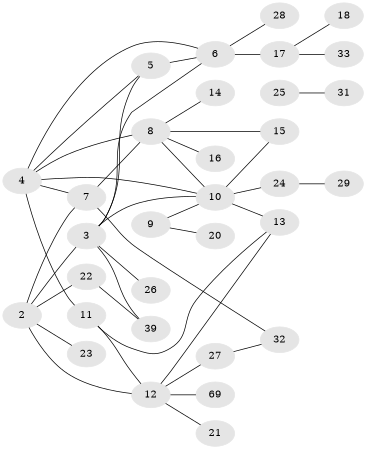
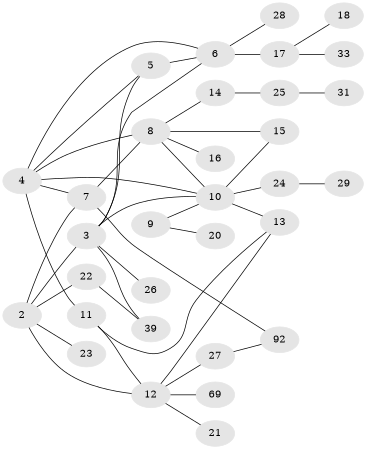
none -> (248, 93)
(280, 340) -> (280, 340)
